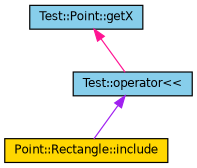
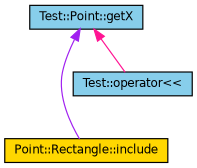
(106, 122) -> (62, 90)
